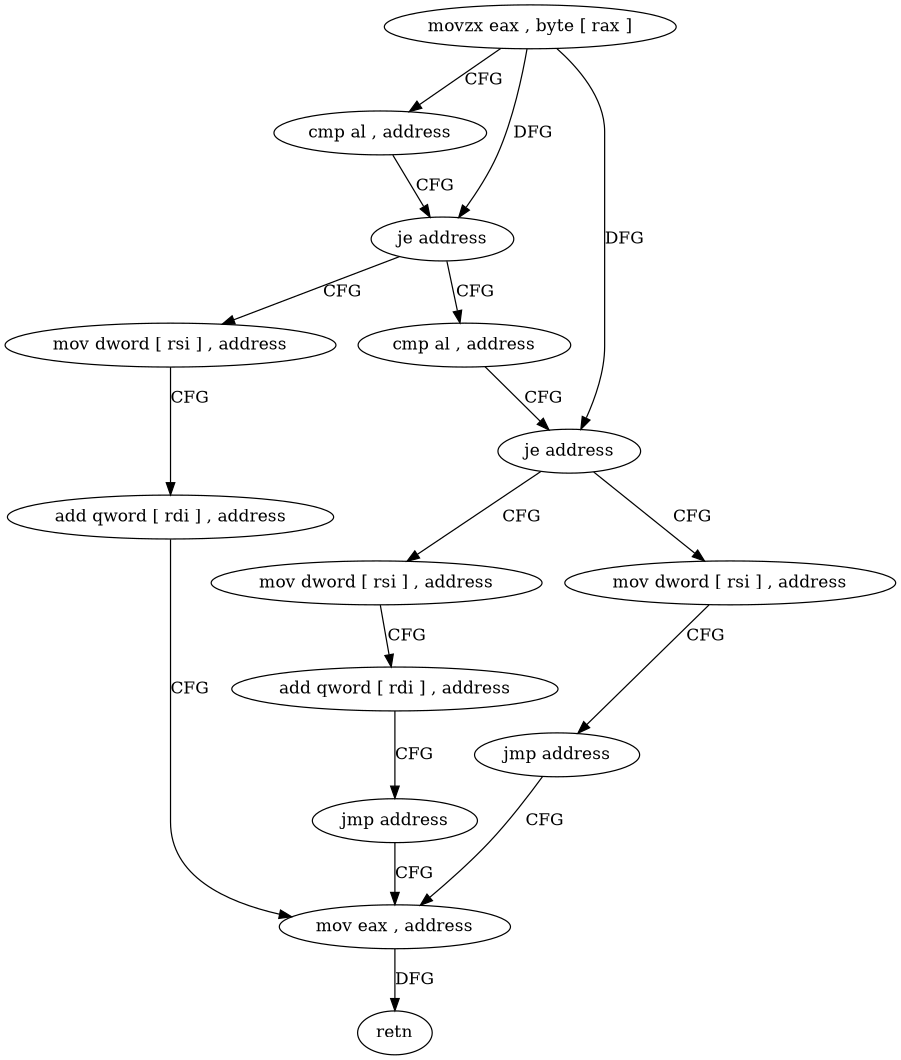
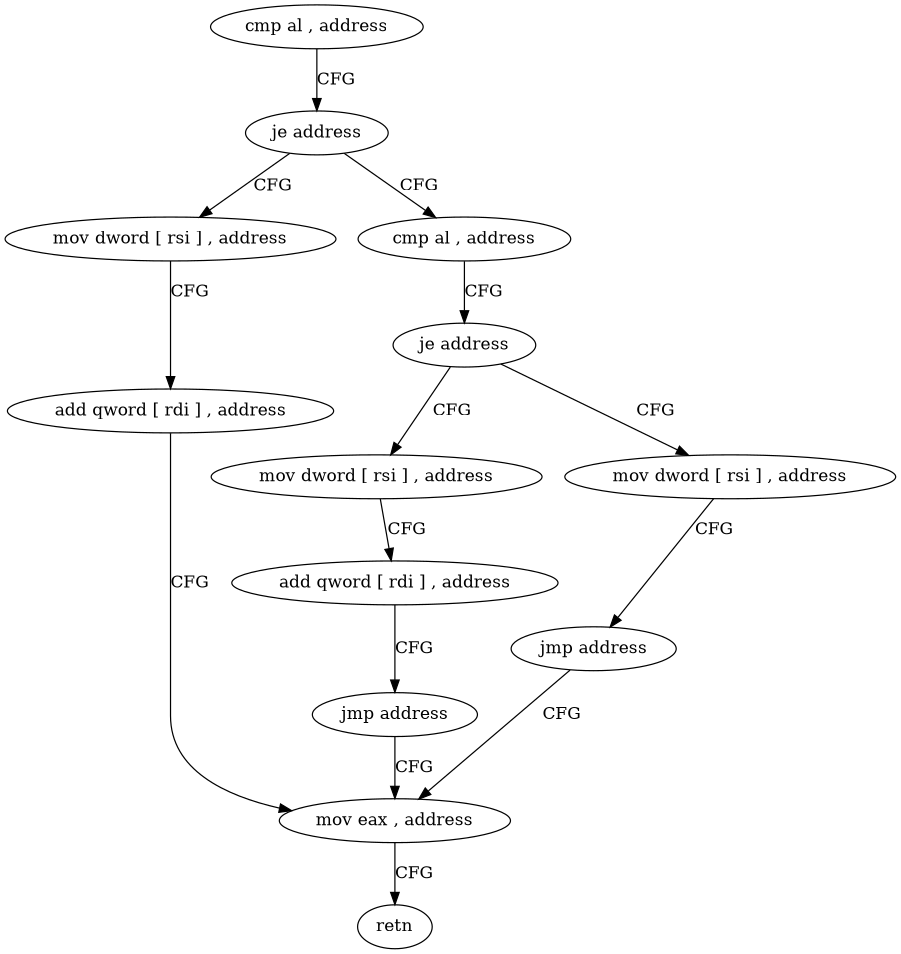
(530, 27) -> none
(415, 980) -> (414, 874)
